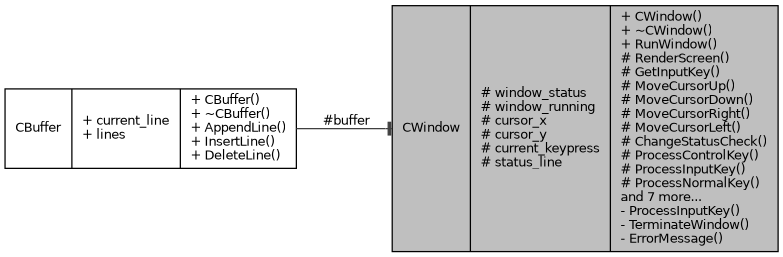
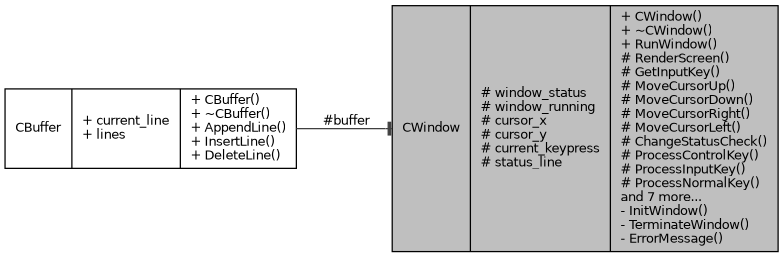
(680, 211) -> (665, 211)
